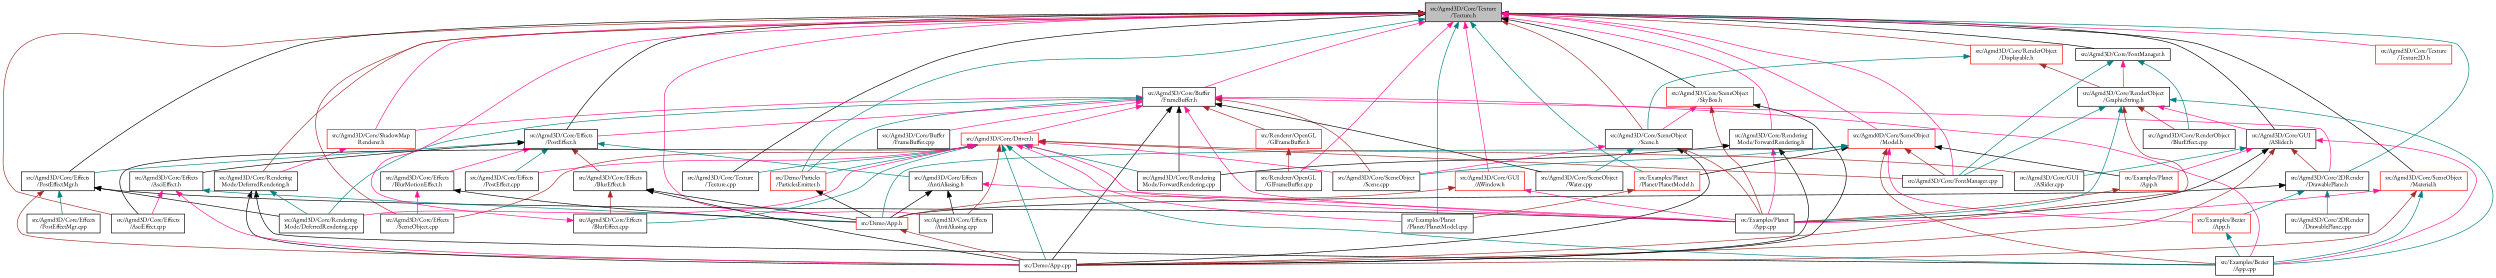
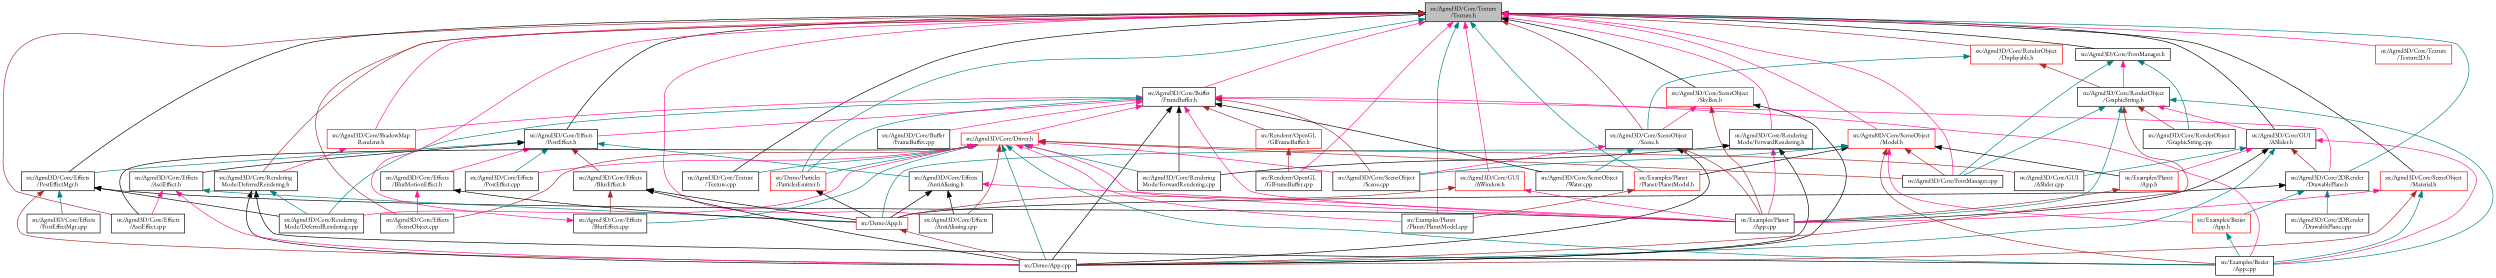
(2189, 139) -> (2189, 139)
(1776, 247) -> (1776, 247)
